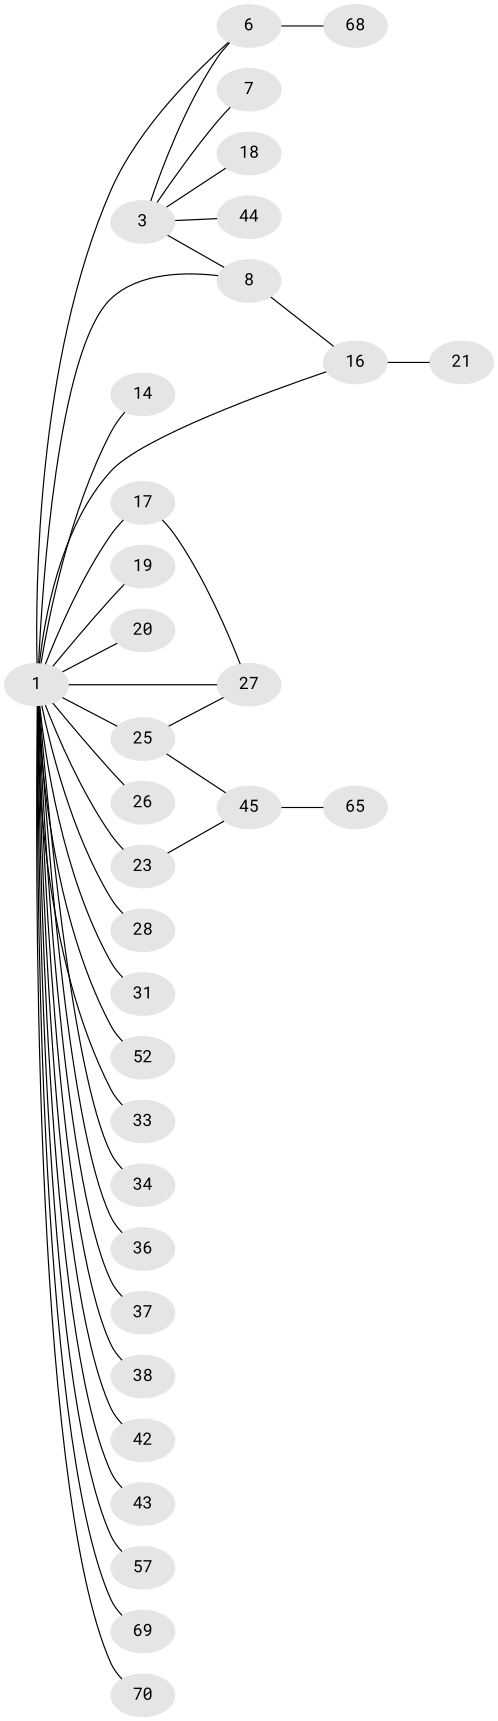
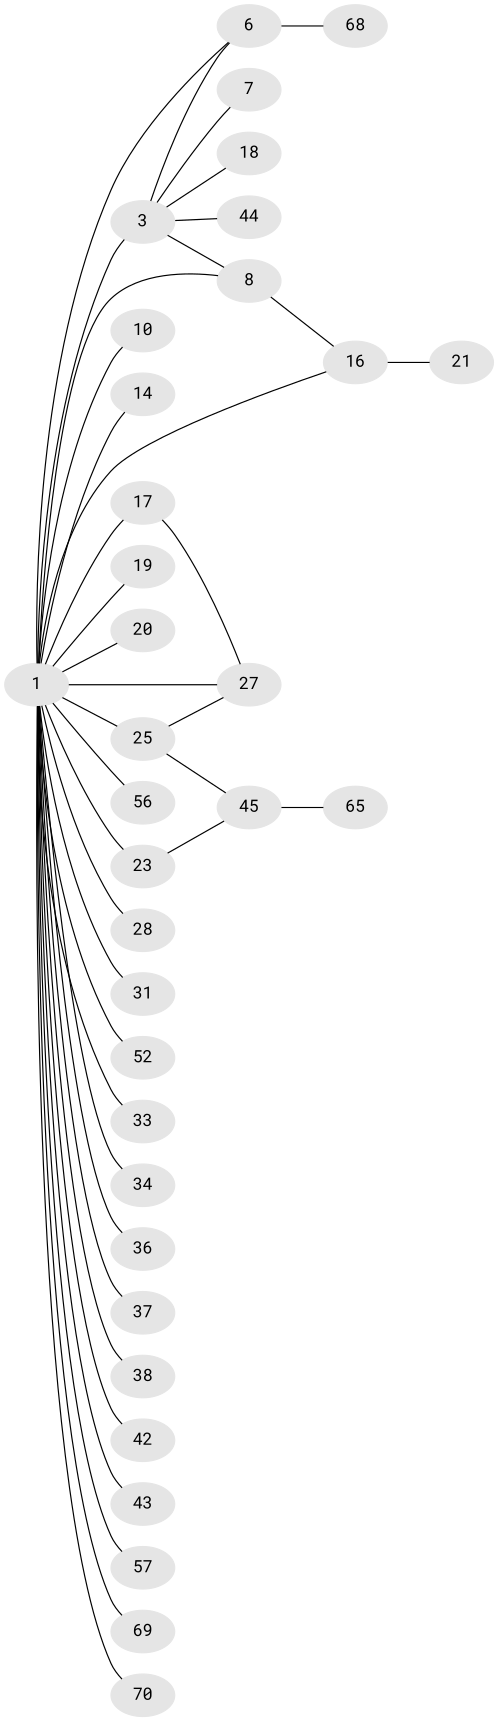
none -> (143, 331)
none -> (57, 446)
(143, 803) -> (143, 803)
